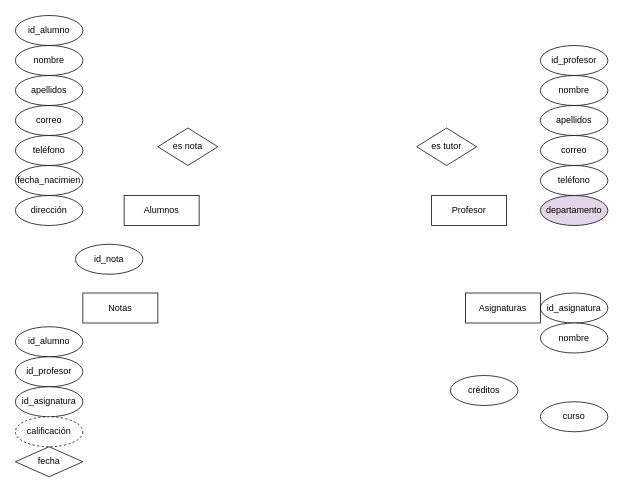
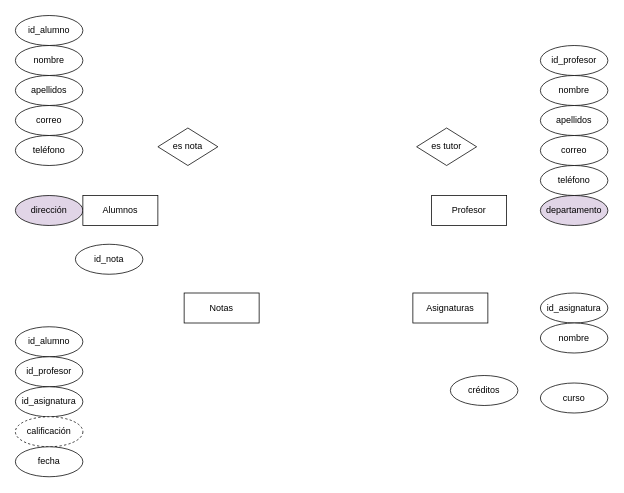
(49, 180) -> none
(49, 210) -> (49, 210)
(162, 210) -> (120, 210)
(120, 308) -> (222, 308)
(503, 308) -> (450, 308)
(574, 417) -> (574, 398)
(49, 462) -> (49, 462)
